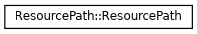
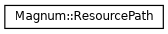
(99, 17) -> (84, 17)
